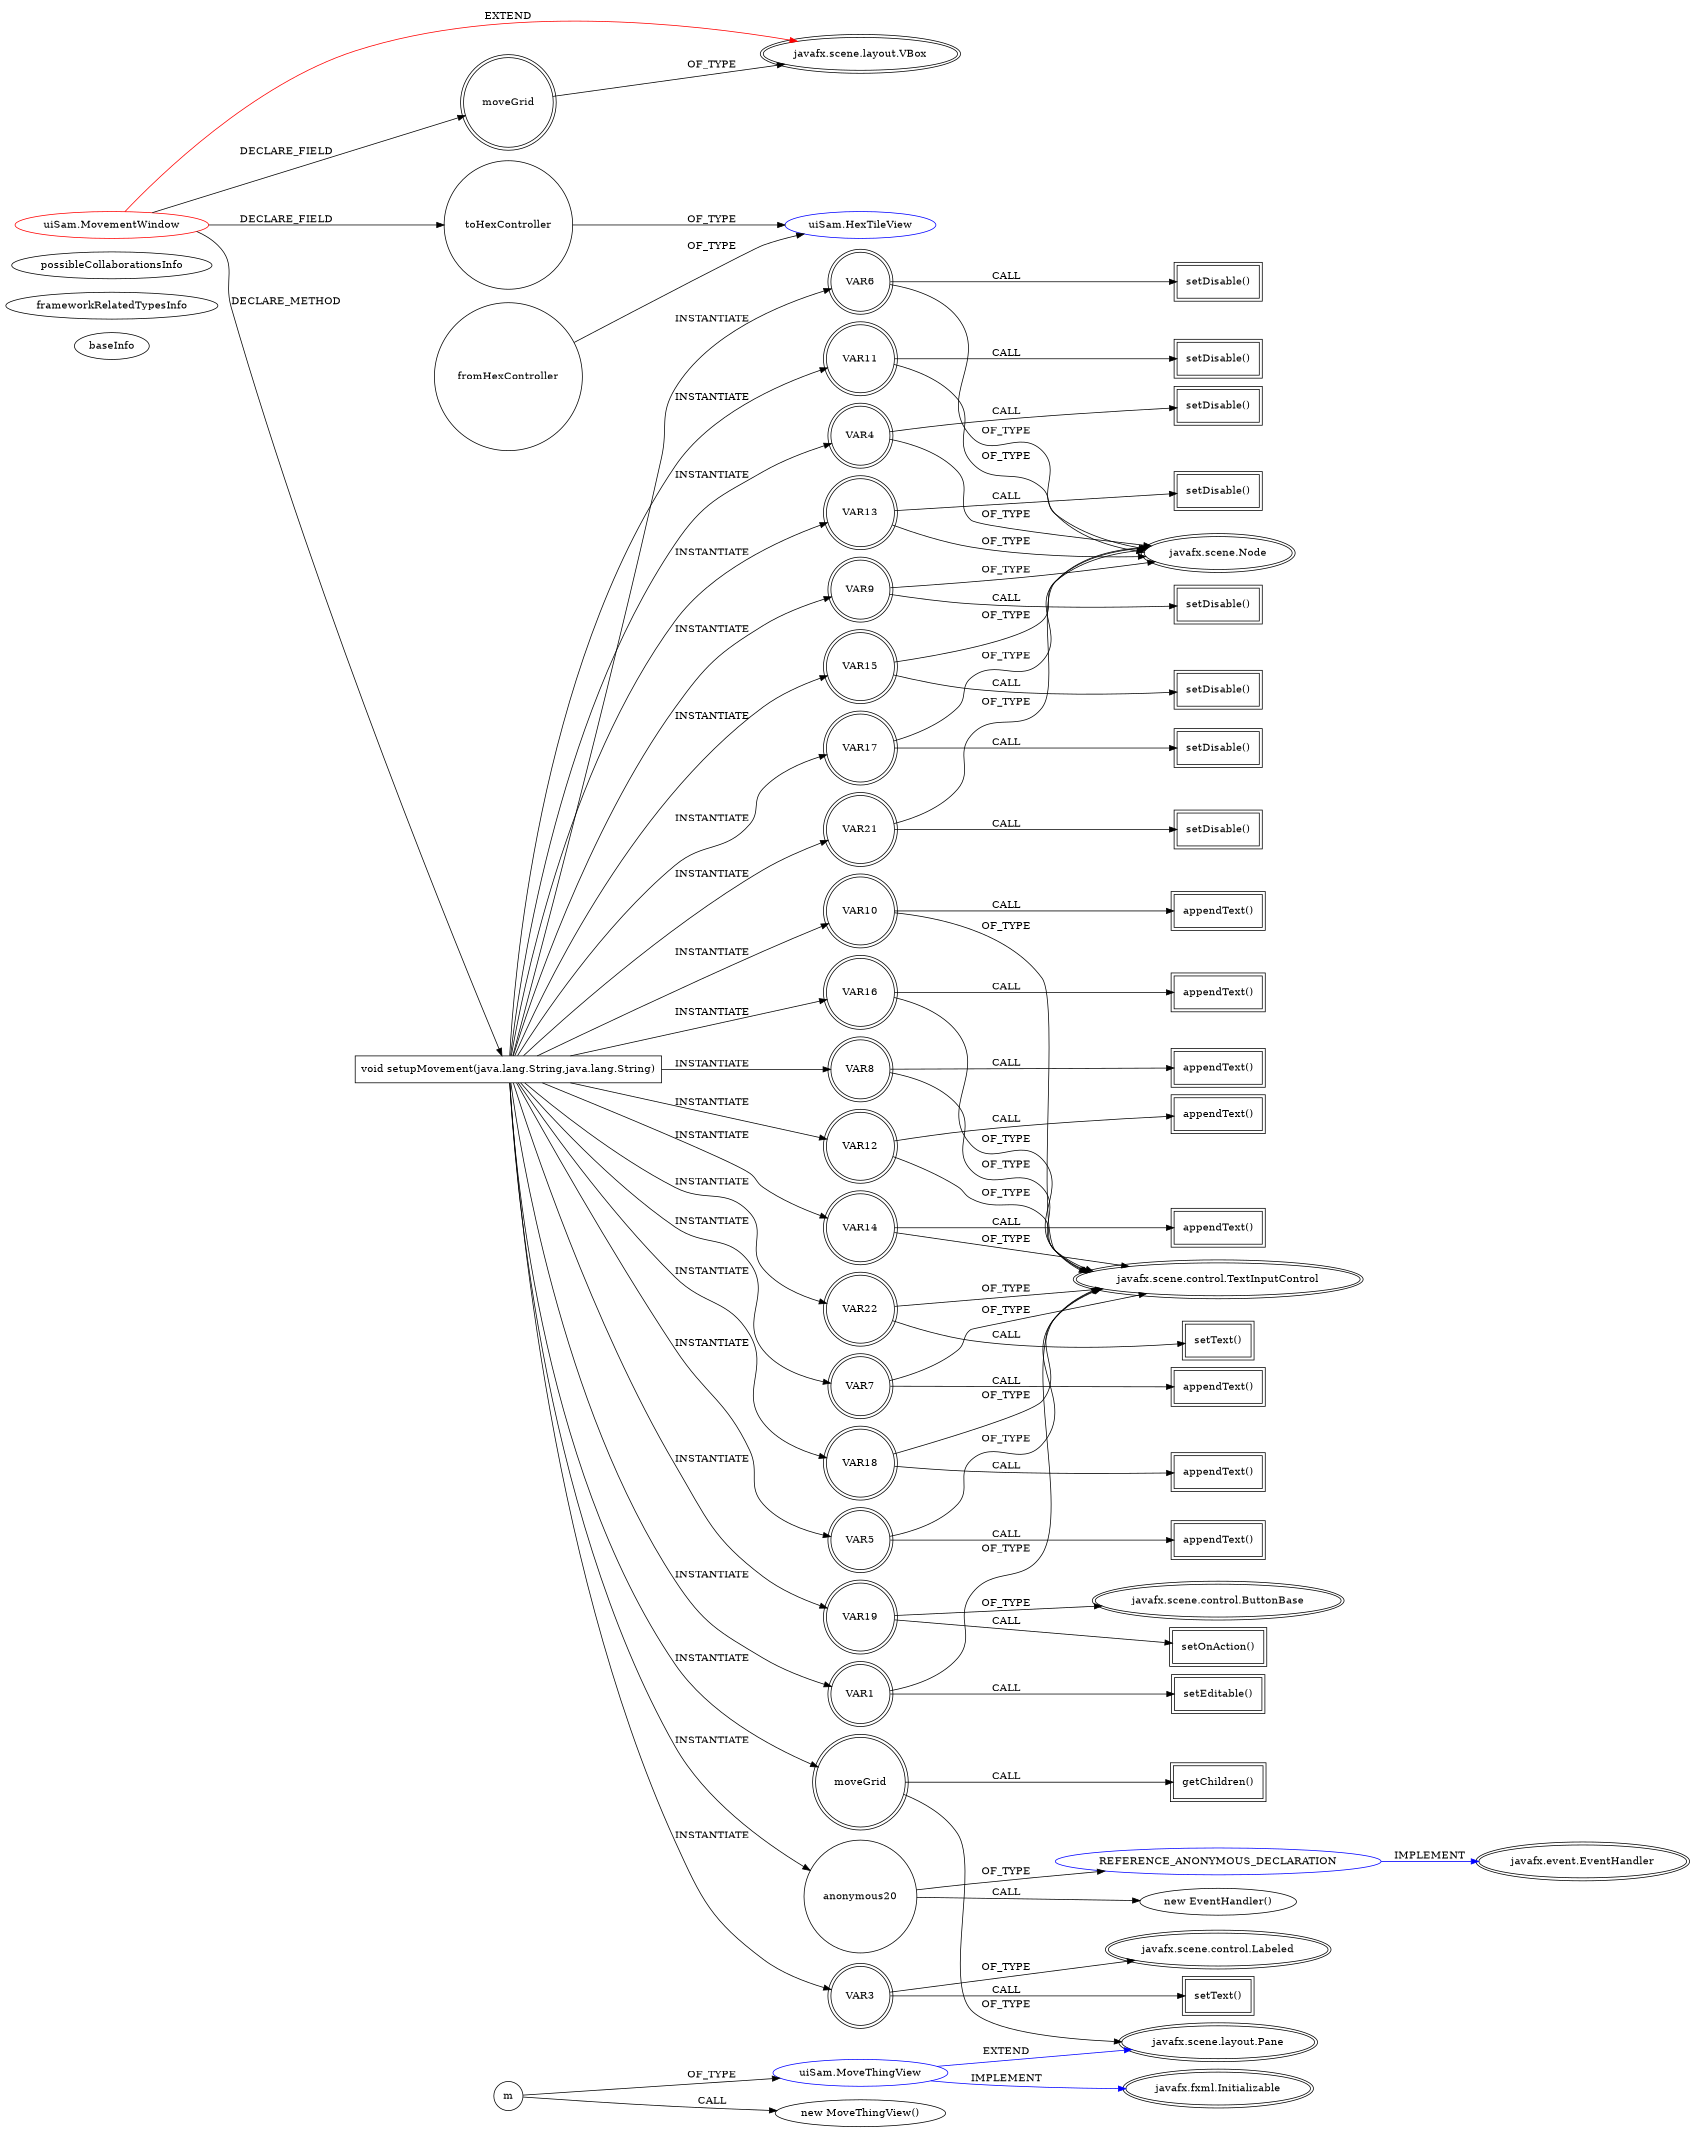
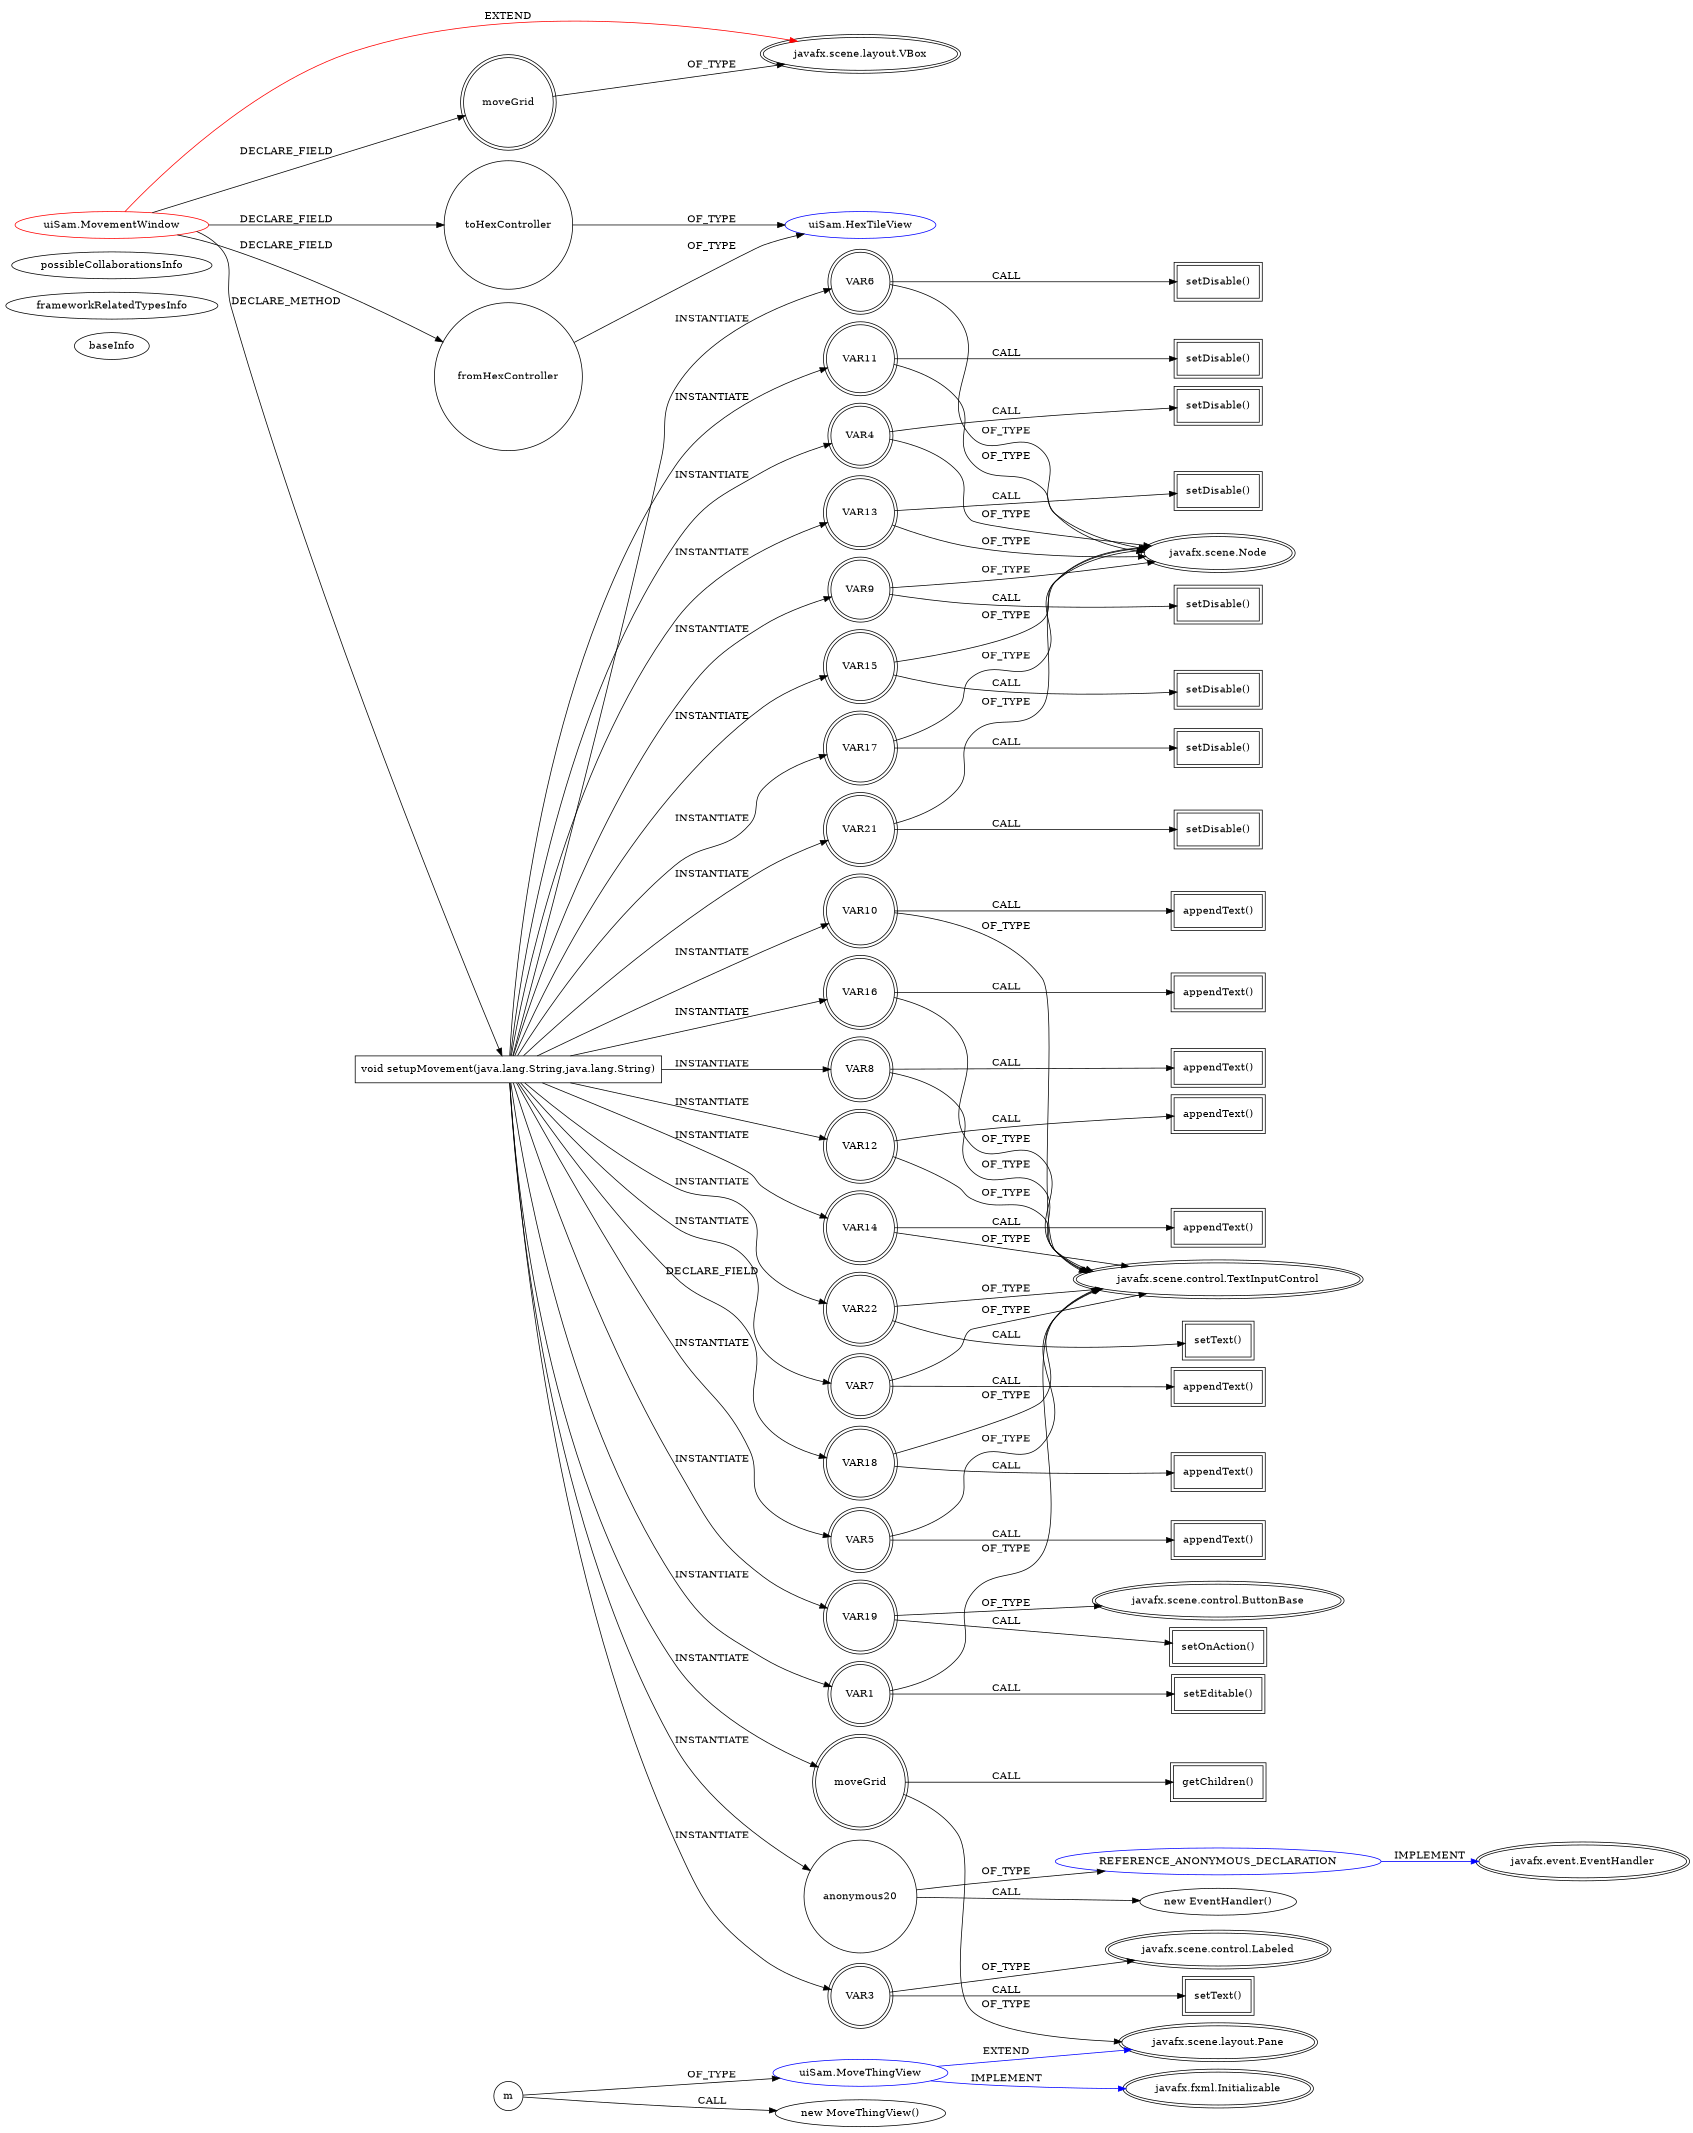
none -> (310, 279)
(712, 1271) -> (712, 1271)
